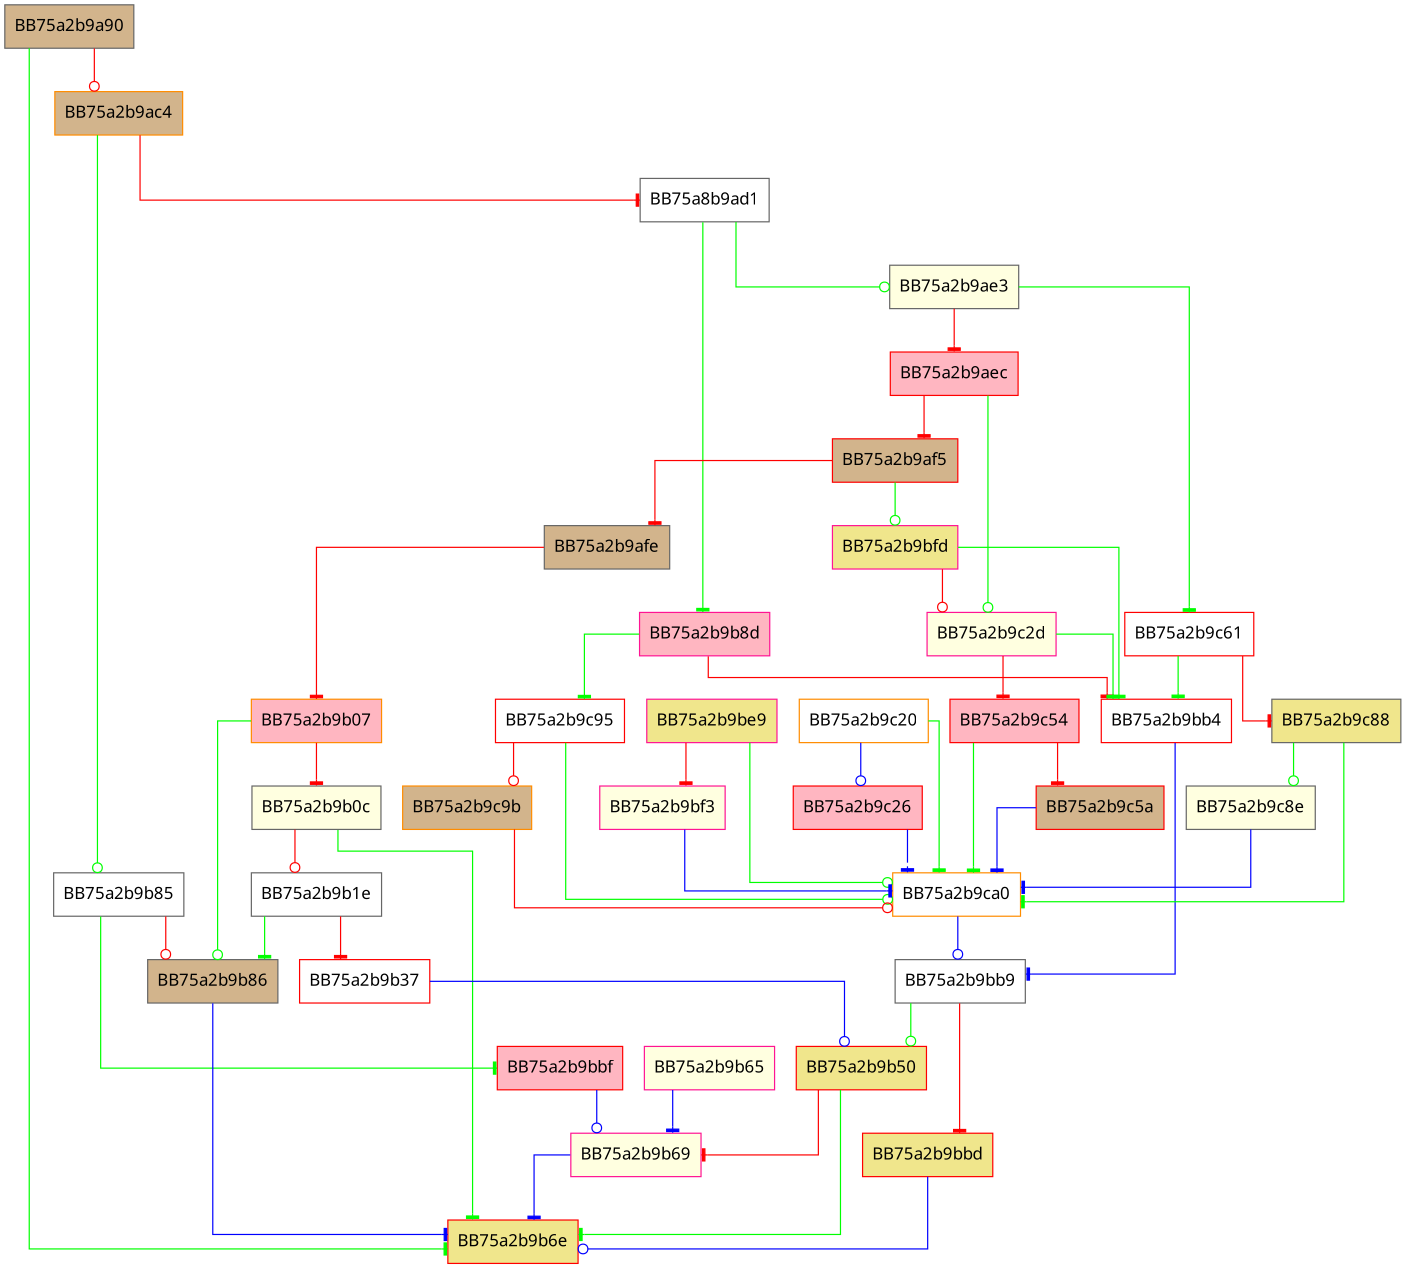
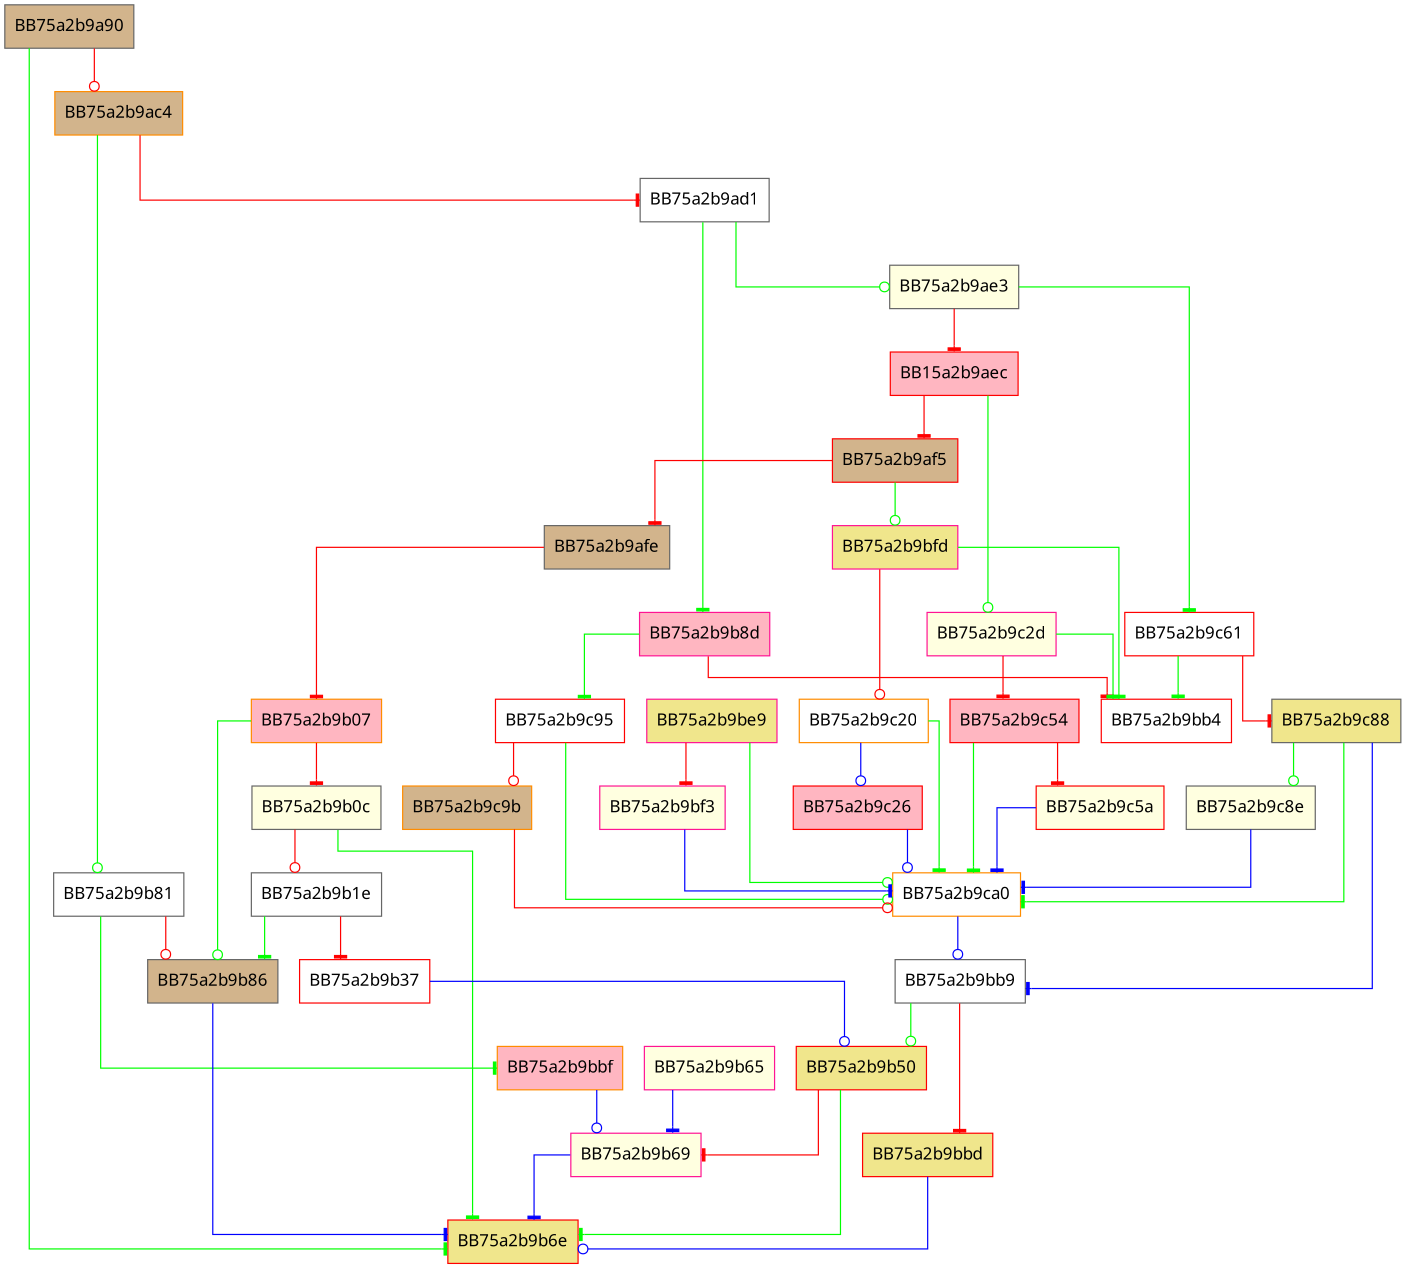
(705, 200) -> (705, 200)
(954, 374) -> (954, 374)
(942, 586) -> (880, 629)
(1100, 808) -> (1100, 808)
(907, 846) -> (907, 846)
(119, 895) -> (119, 895)
(1175, 930) -> (1325, 989)
(560, 1068) -> (560, 1068)
